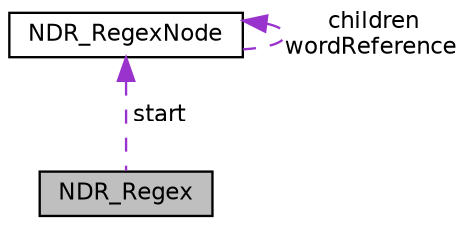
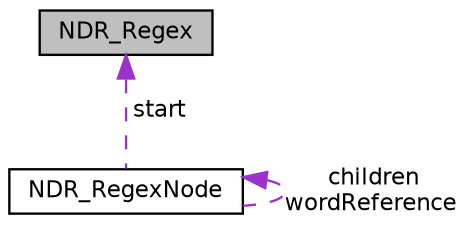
(126, 126) -> (126, 124)
